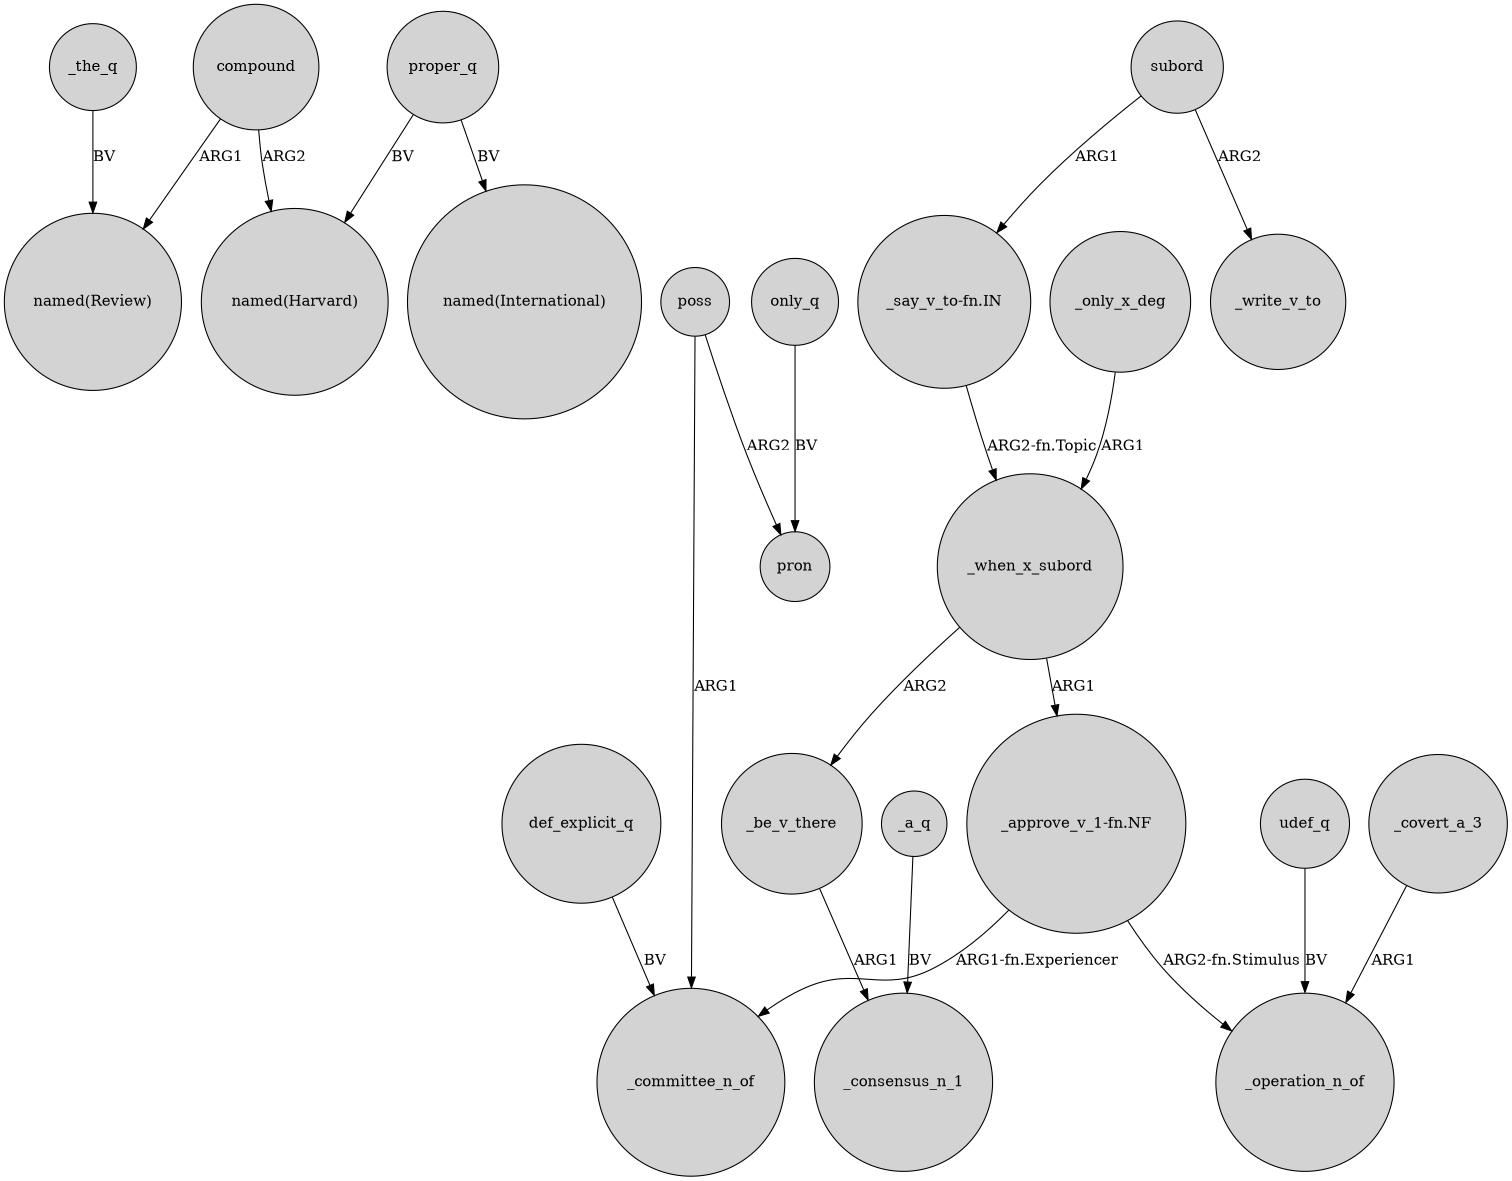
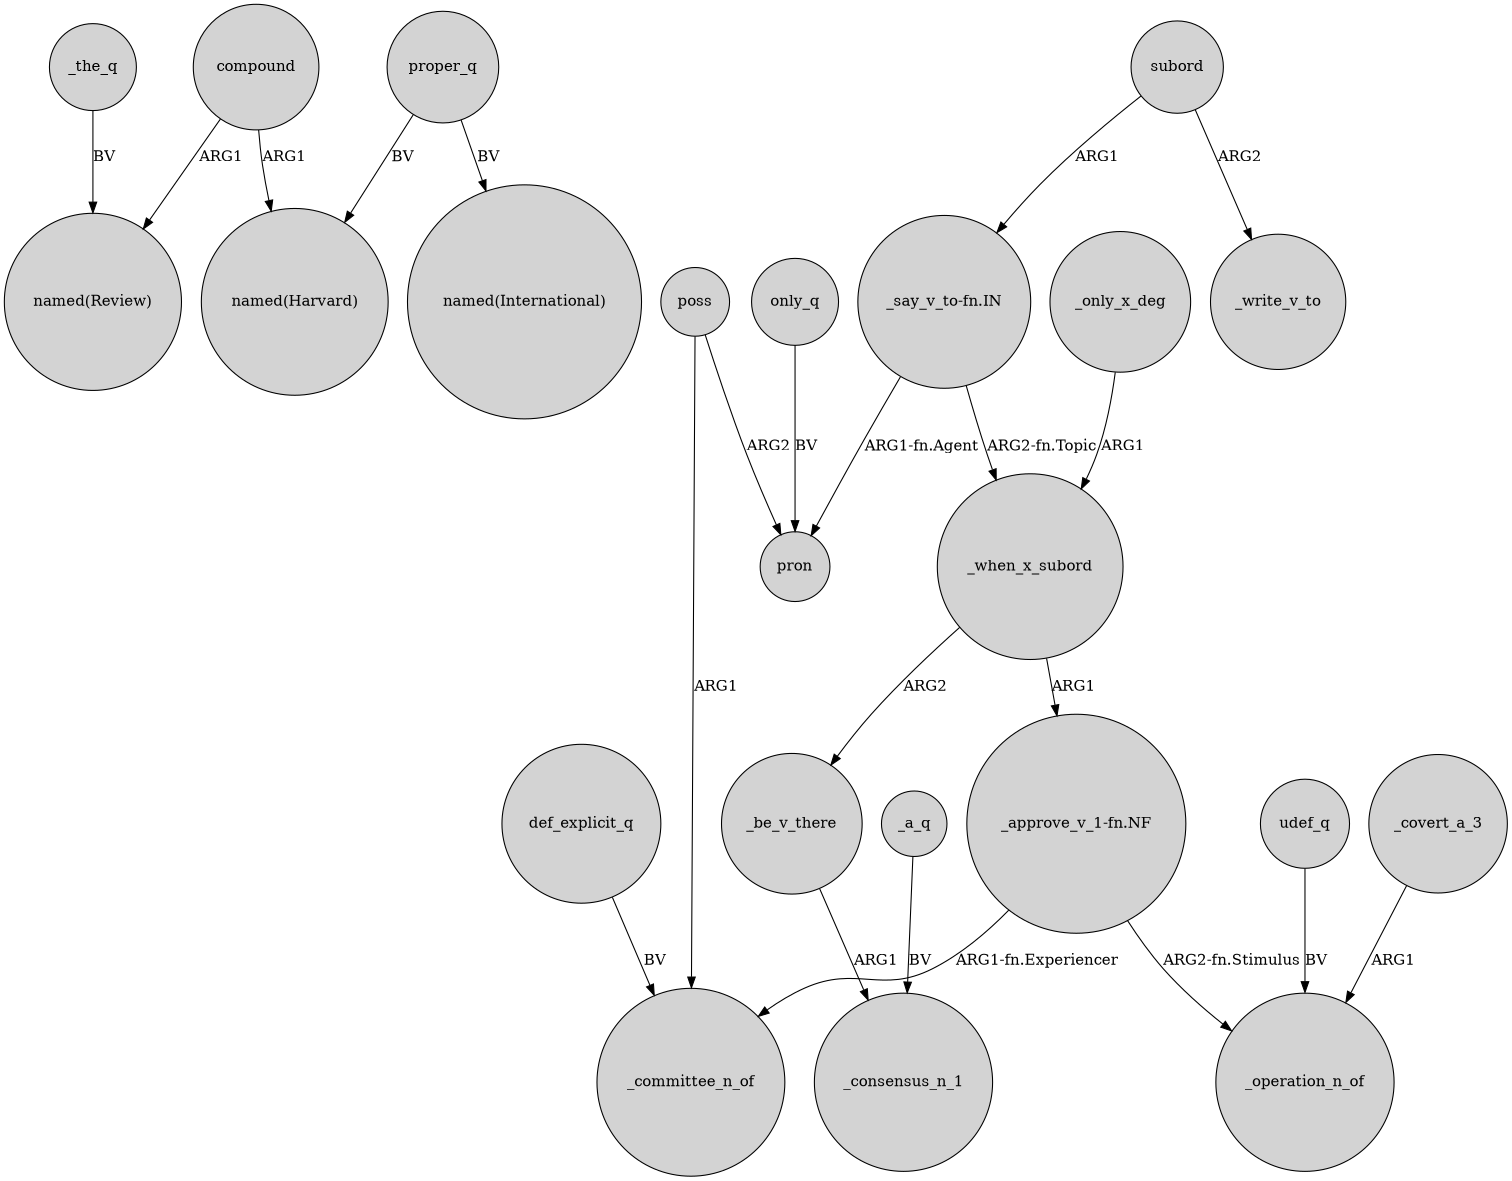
(285, 157) -> (285, 157)
none -> (858, 451)
